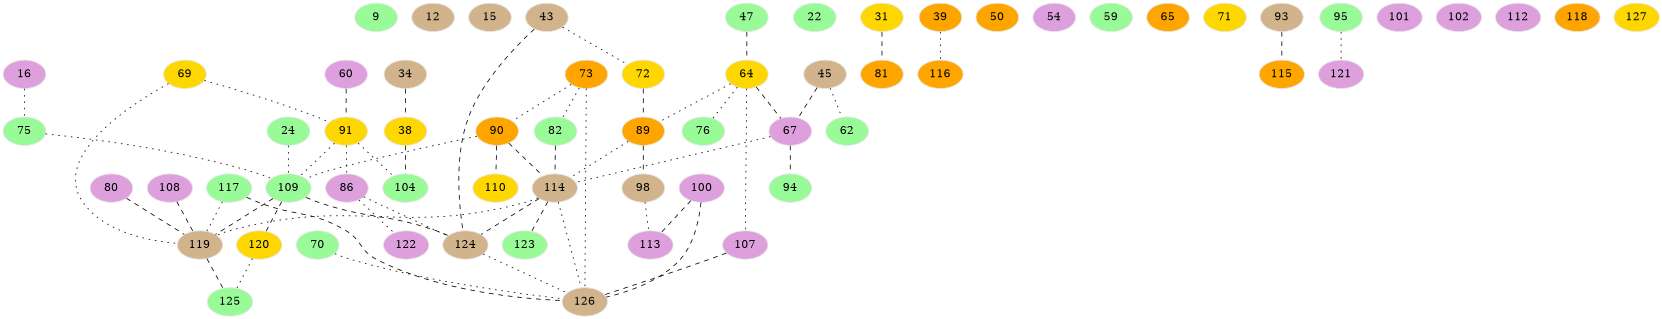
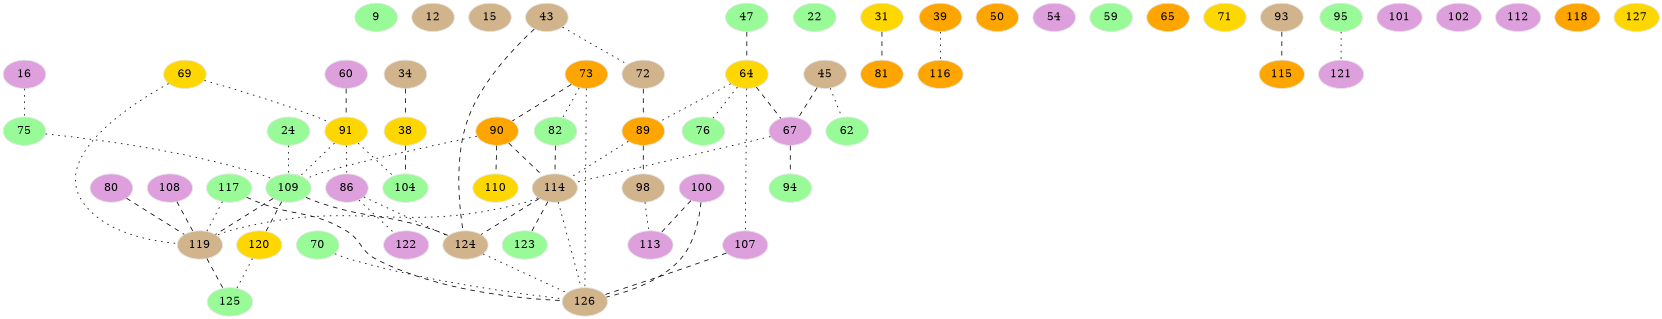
(643, 74) -> (643, 74)
(542, 103) -> (542, 103)
